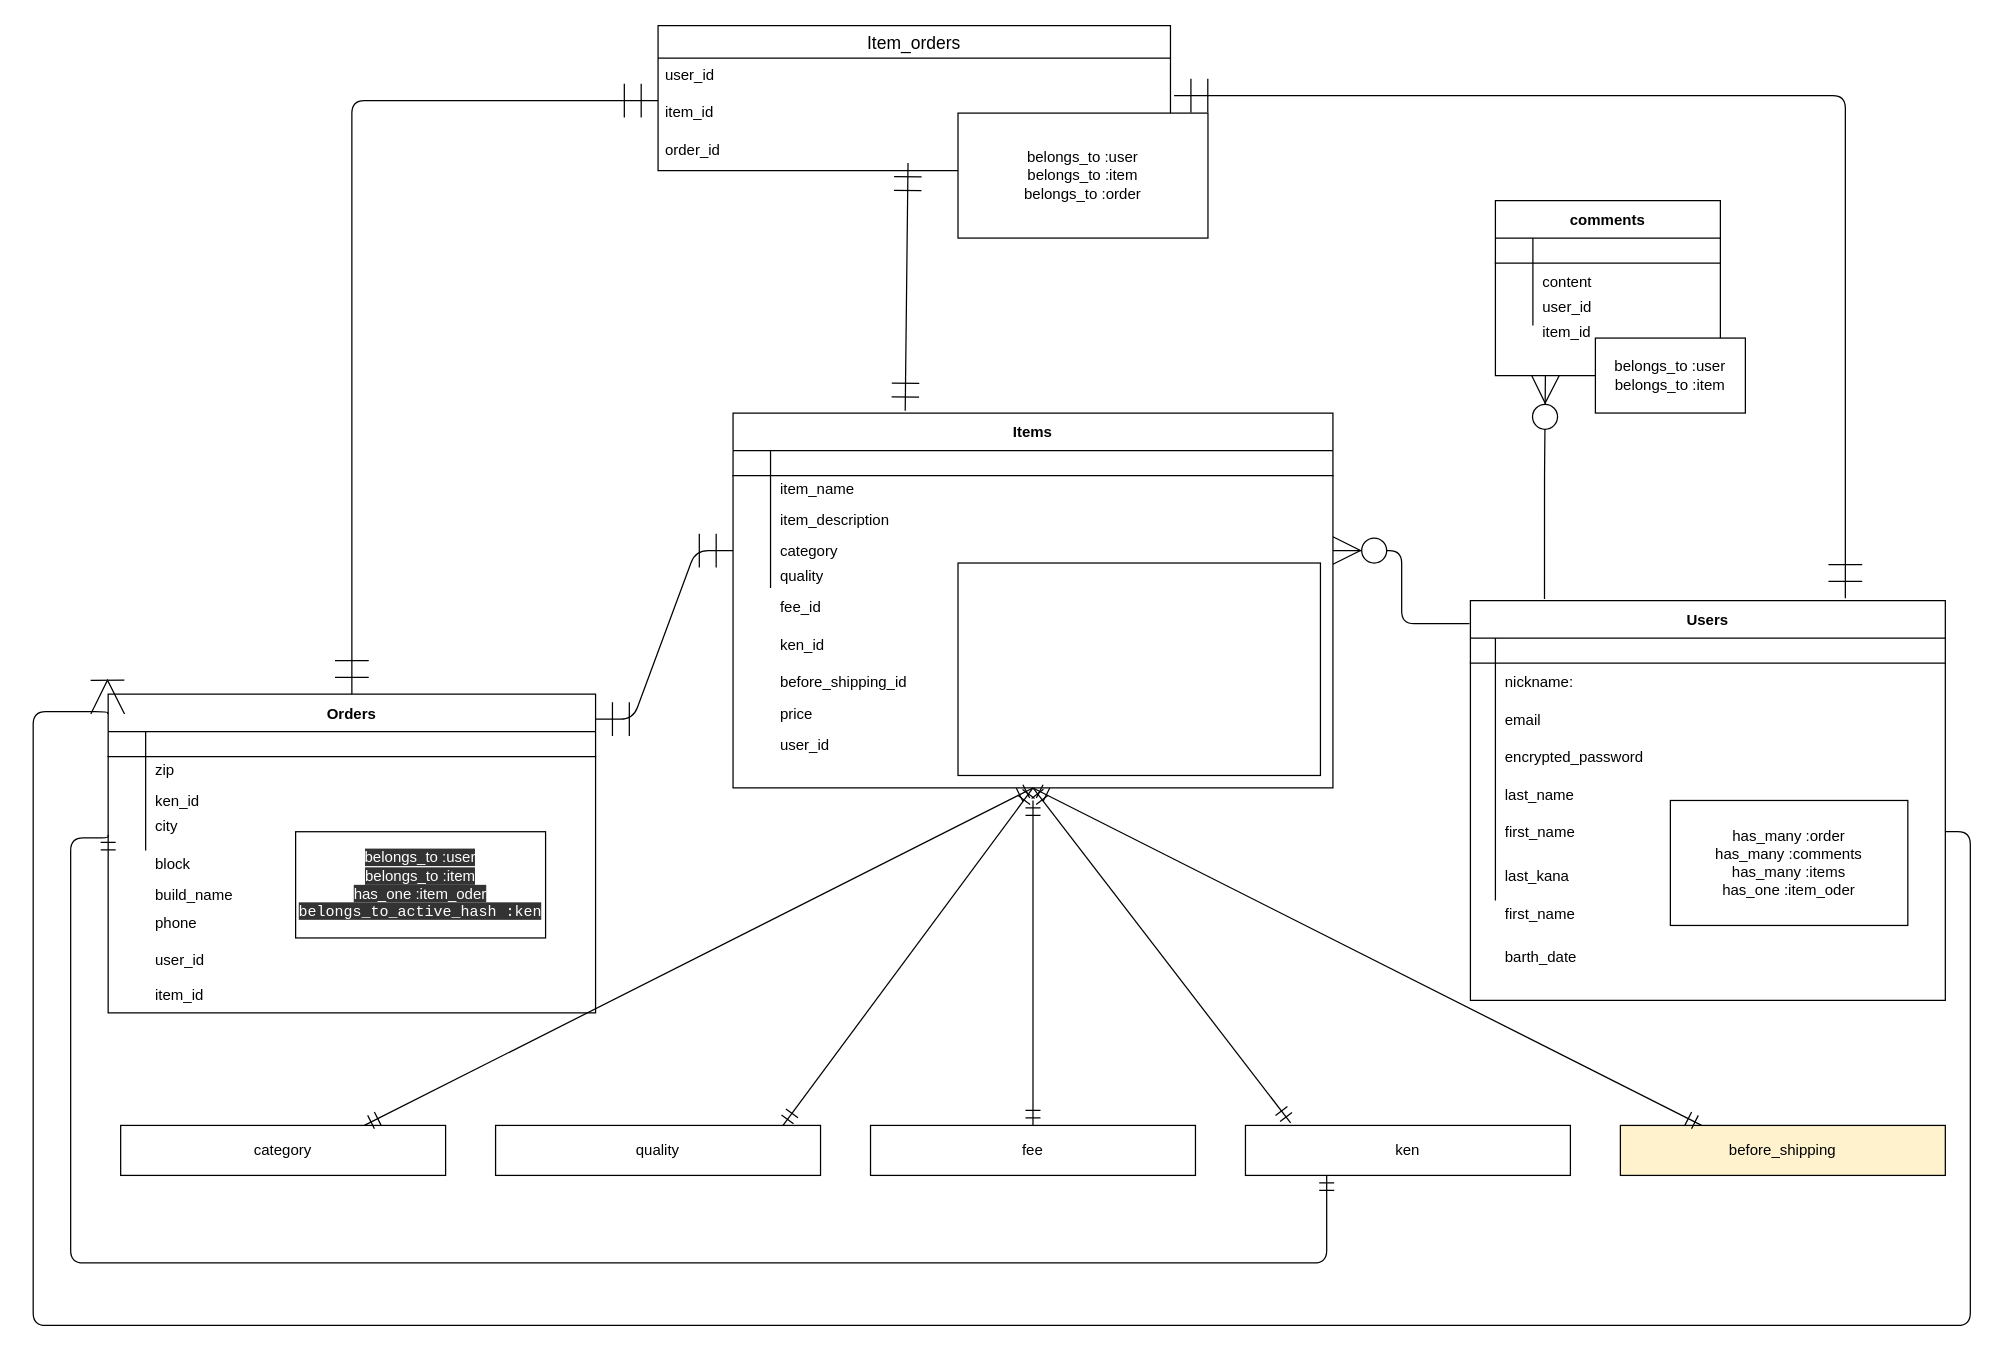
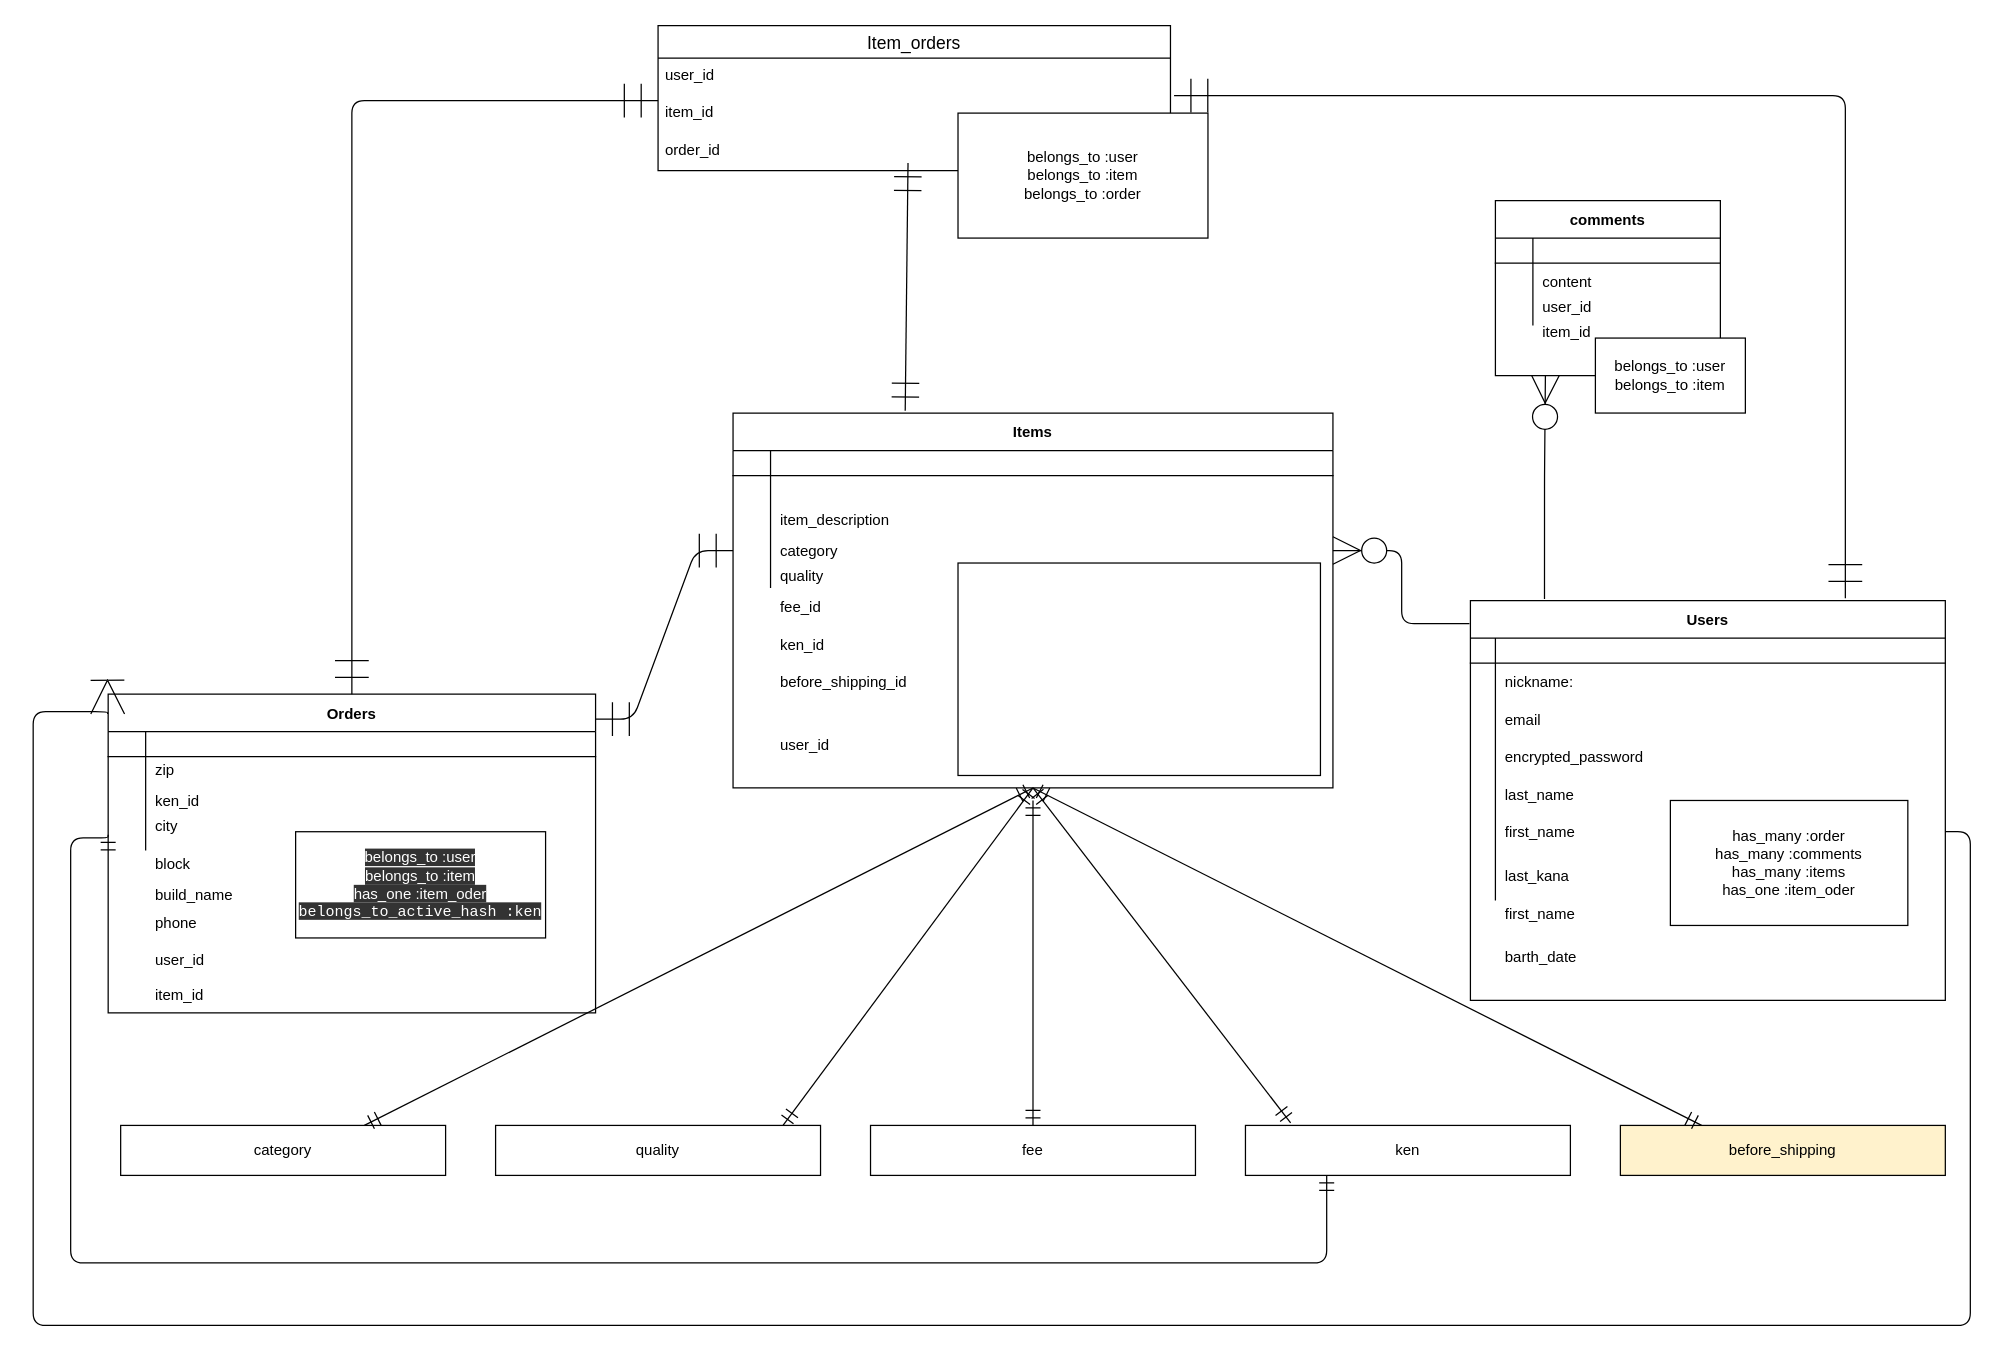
(1052, 488) -> none
(827, 713) -> none
